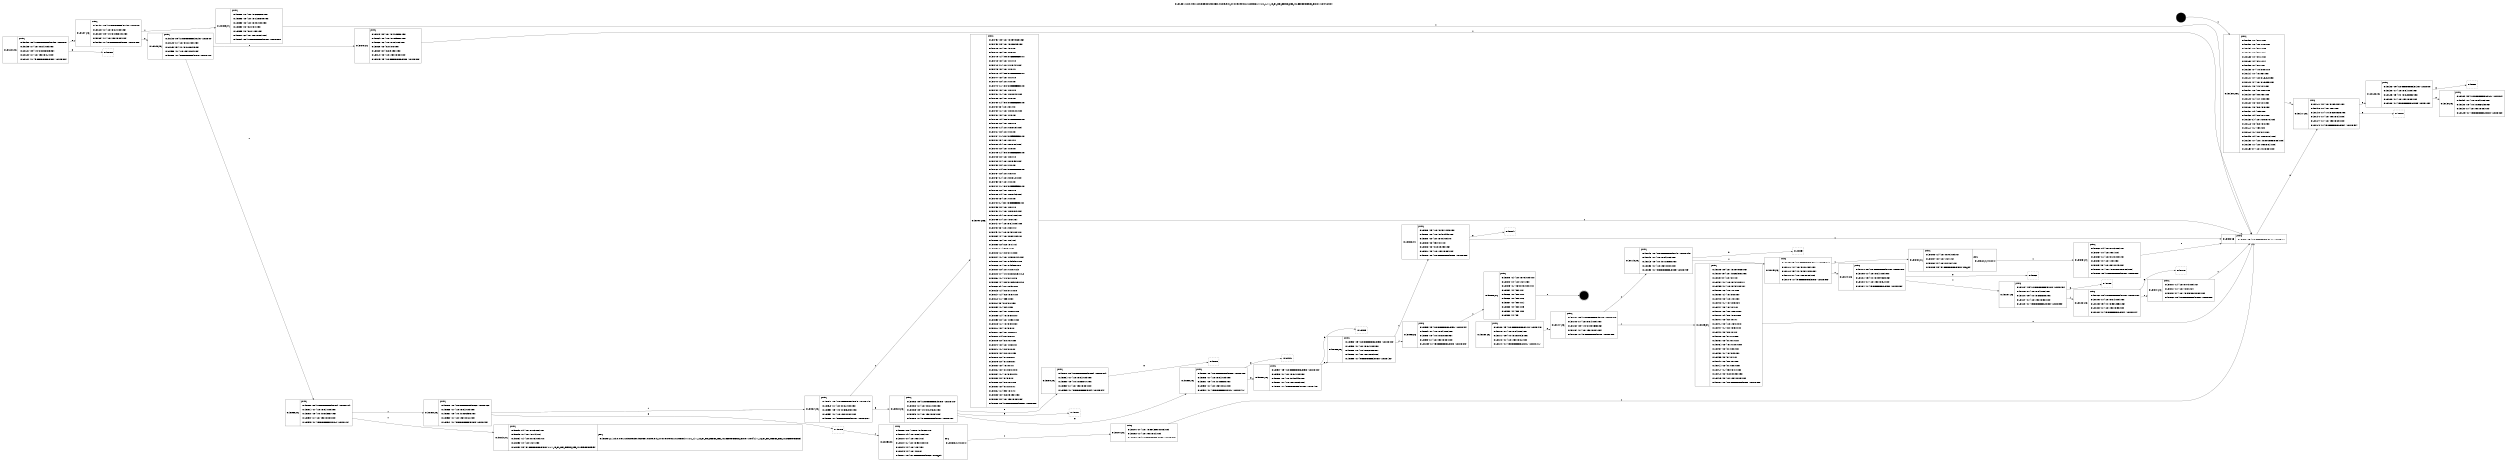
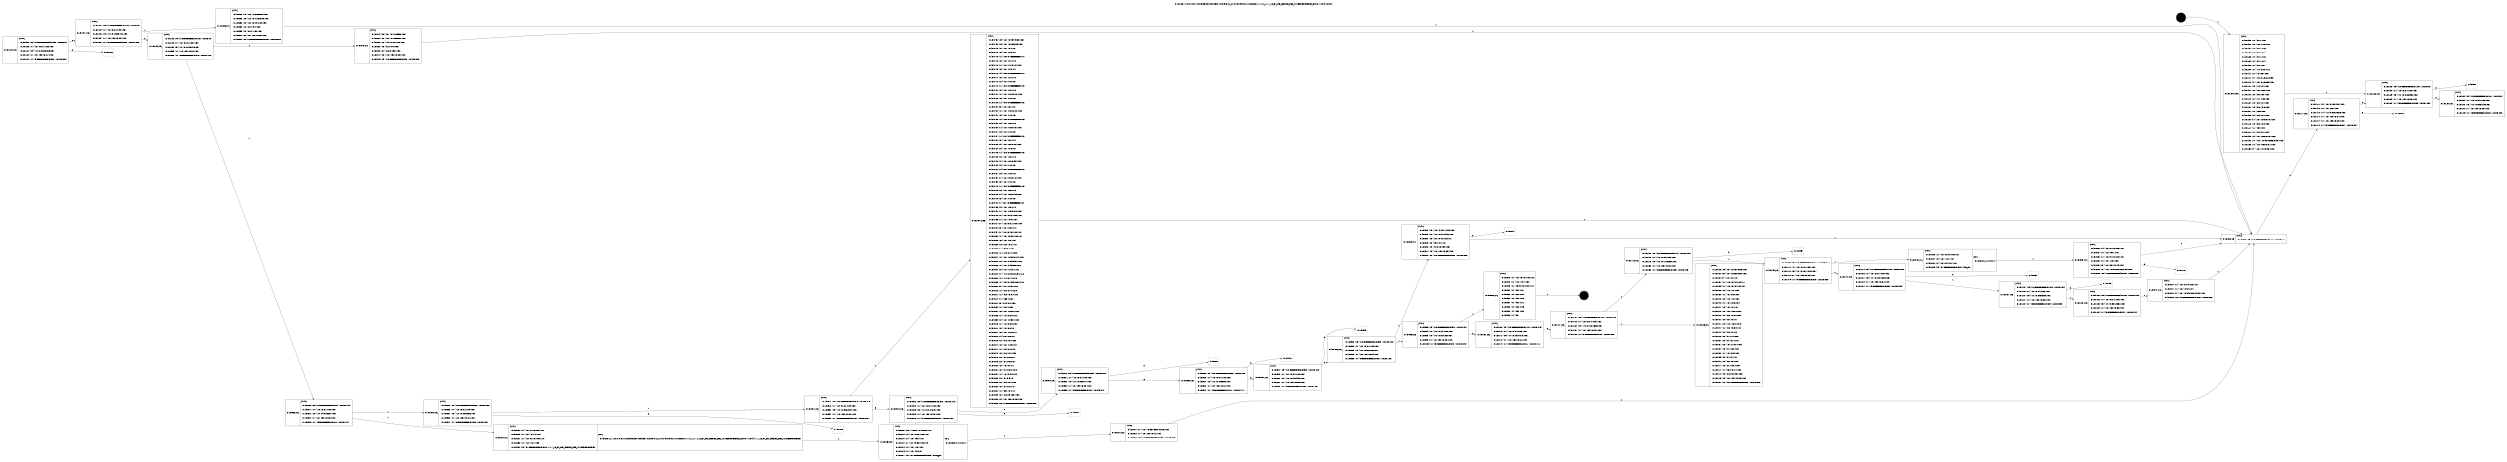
(2288, 103) -> (2324, 94)
(2153, 275) -> (2158, 267)
(2027, 322) -> none
none -> (1472, 335)
(1073, 424) -> (1143, 381)
(861, 433) -> (840, 441)
